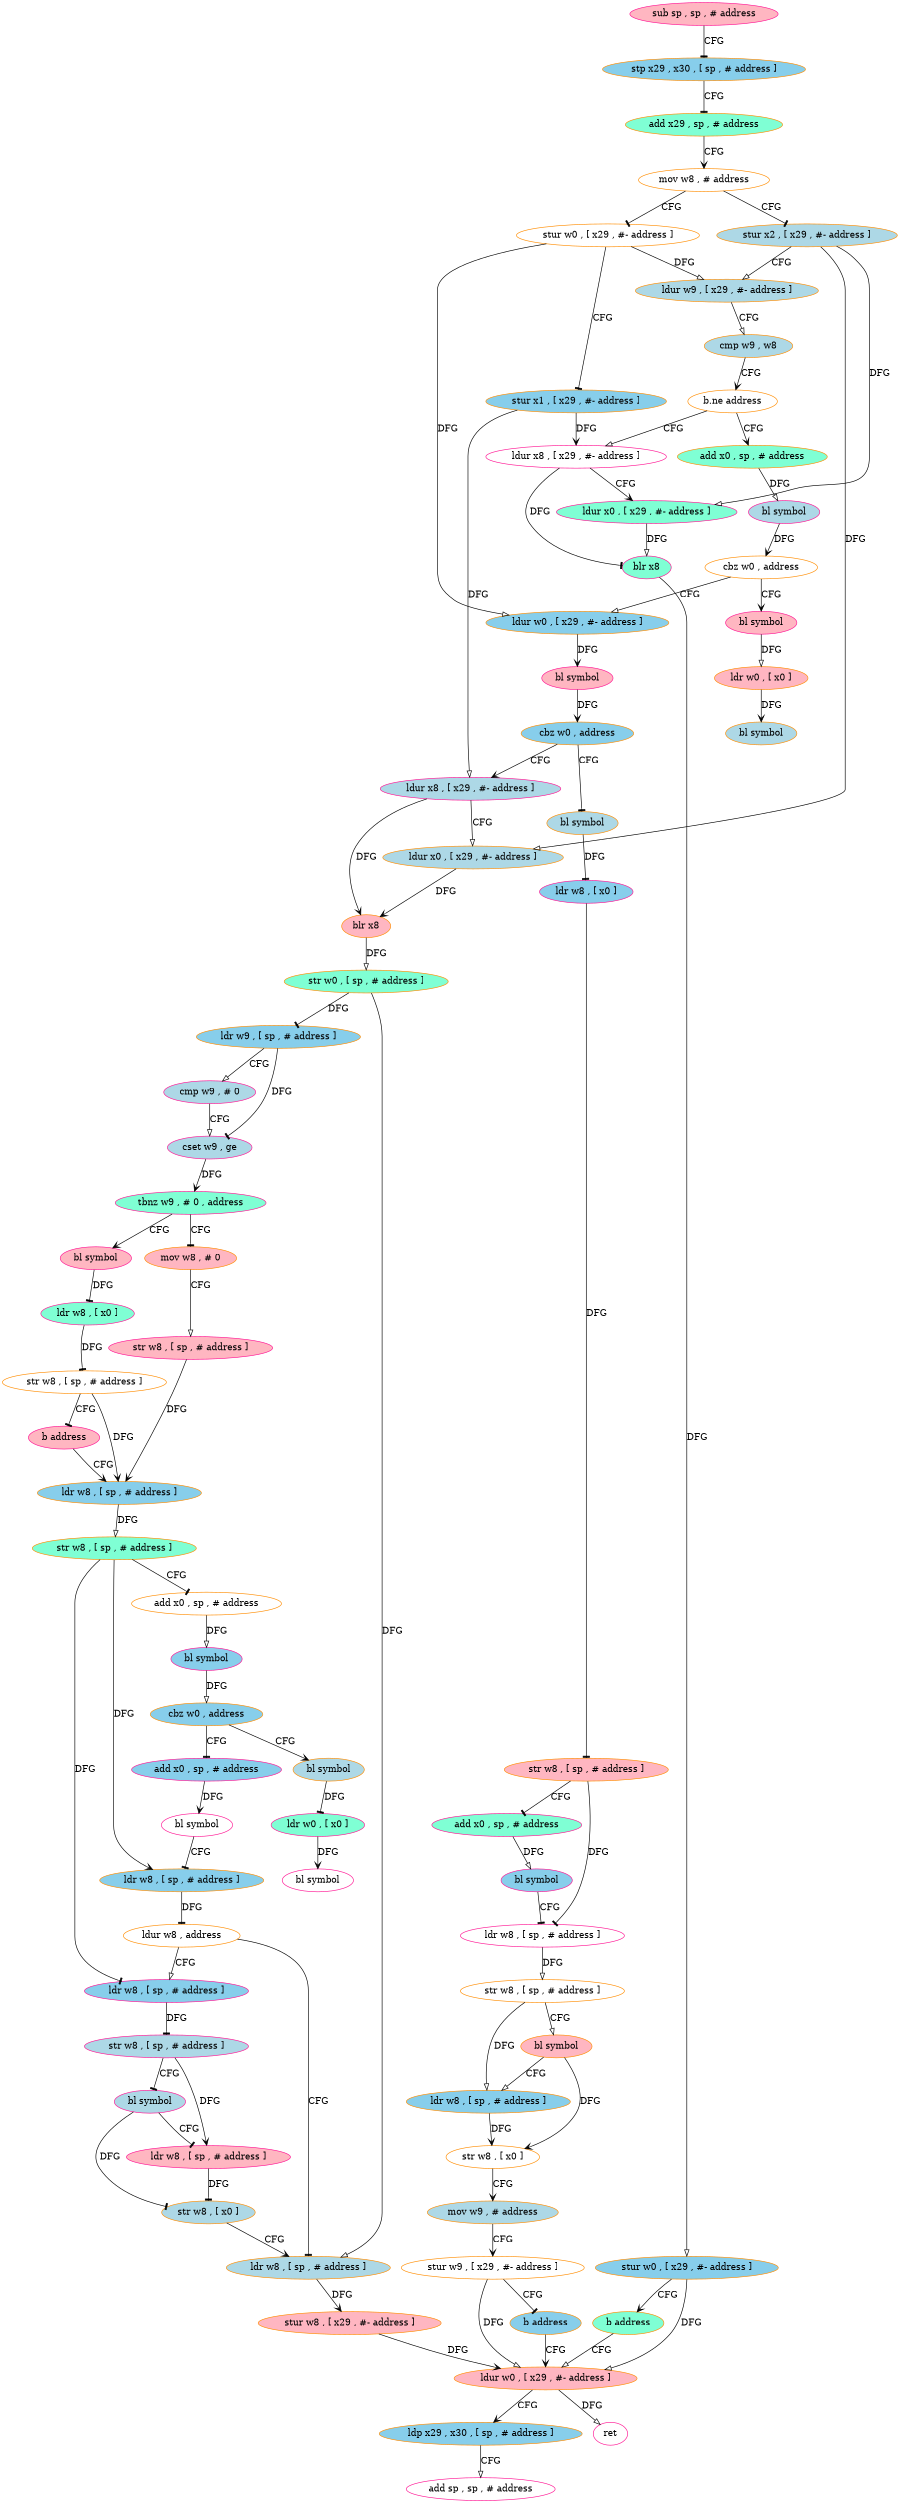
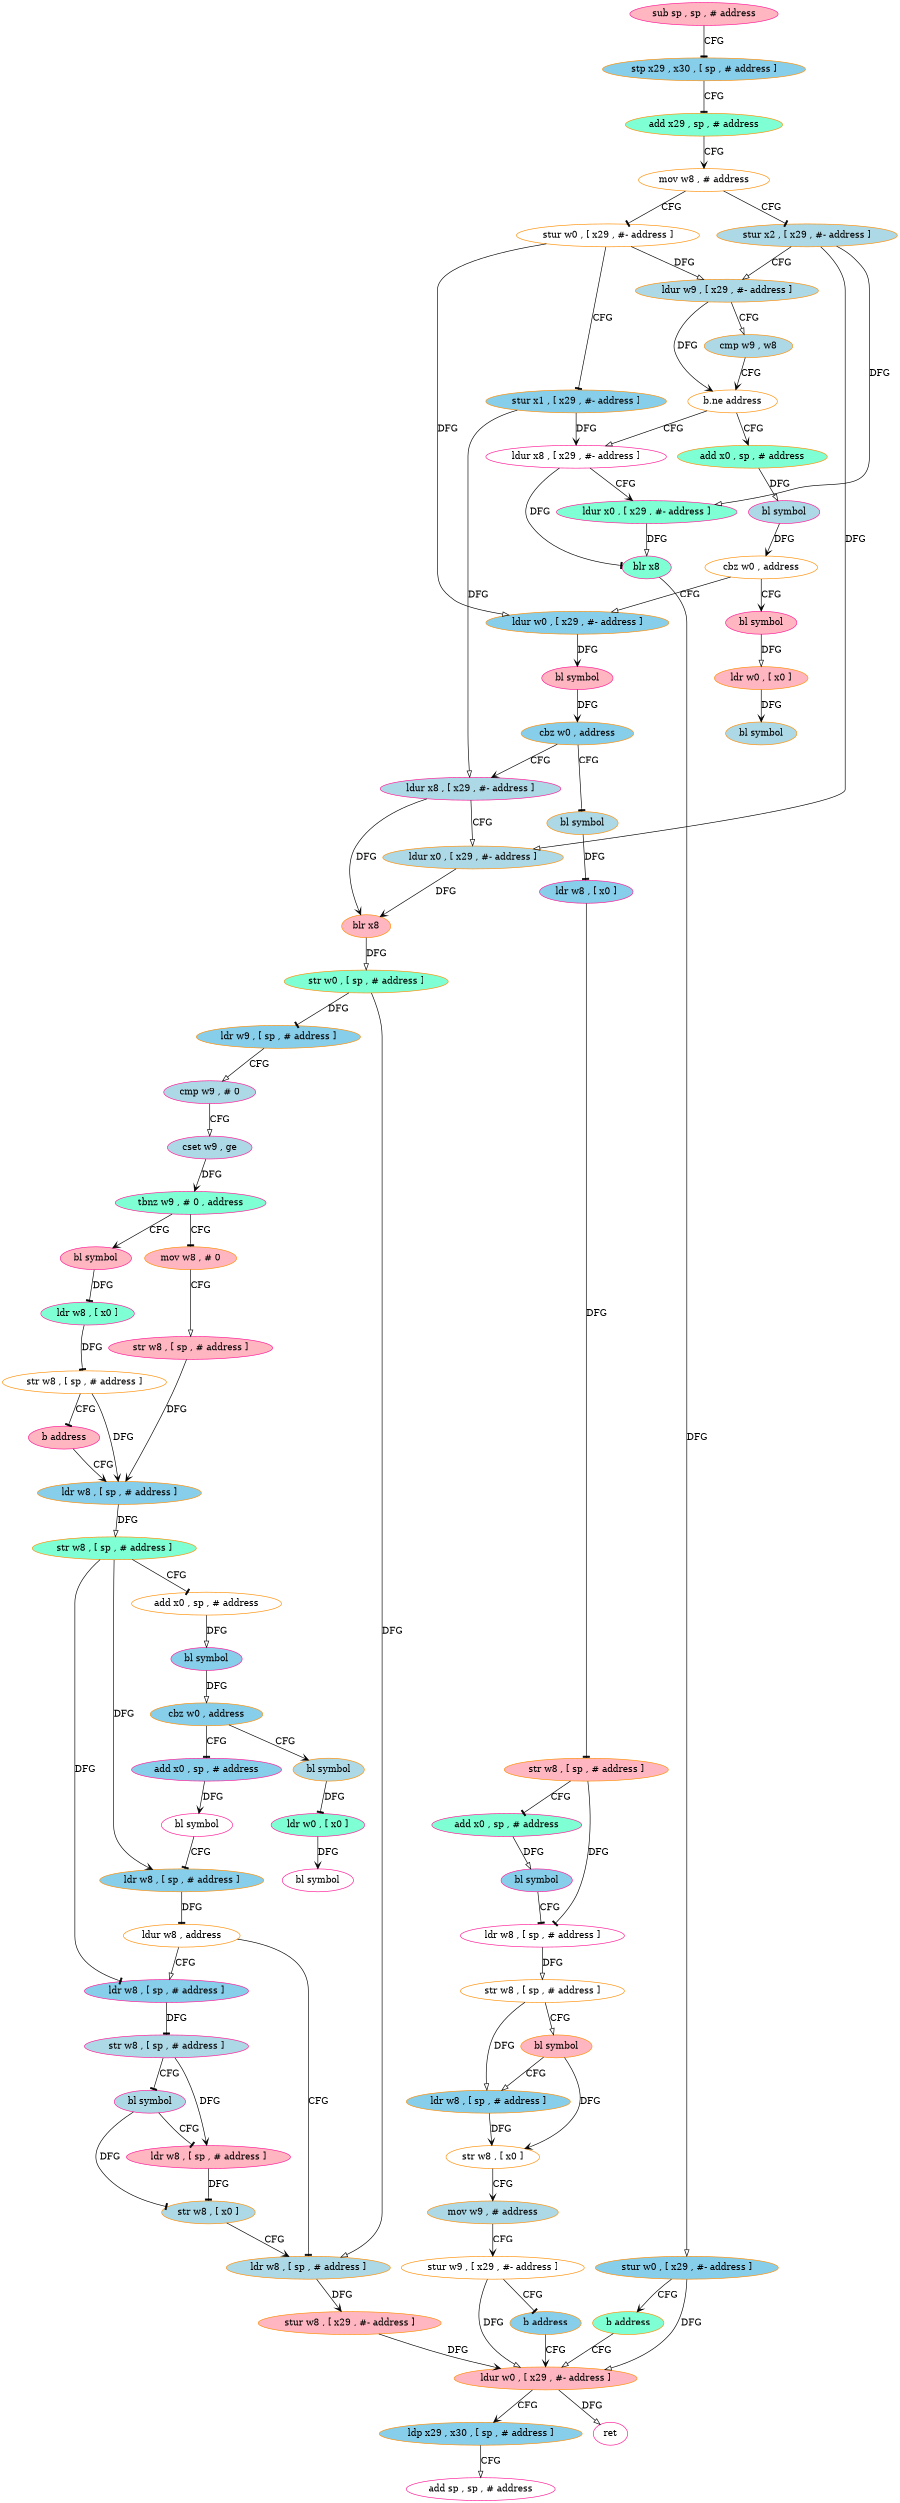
none -> (674, 345)
(264, 1098) -> none
